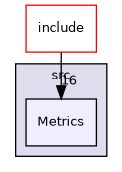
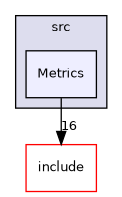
(61, 72) -> (61, 116)
